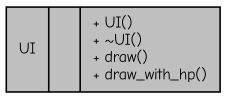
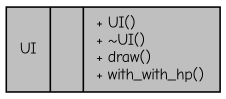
(150, 75) -> (151, 75)
